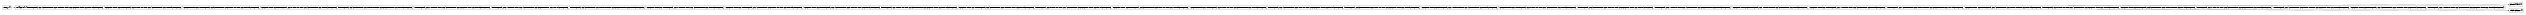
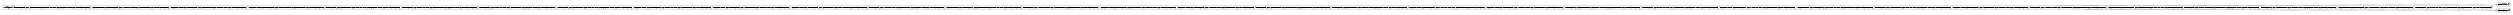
(7, 8) -> none
